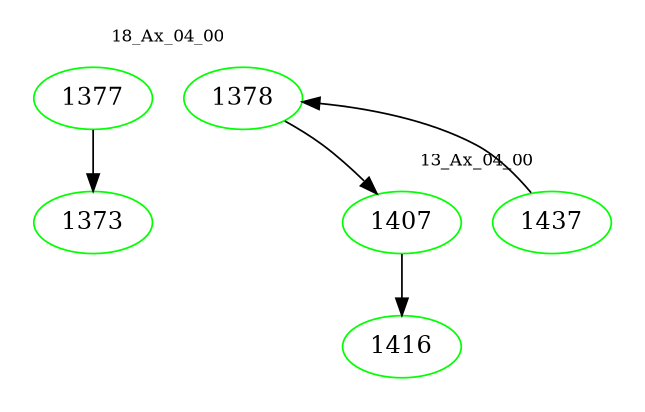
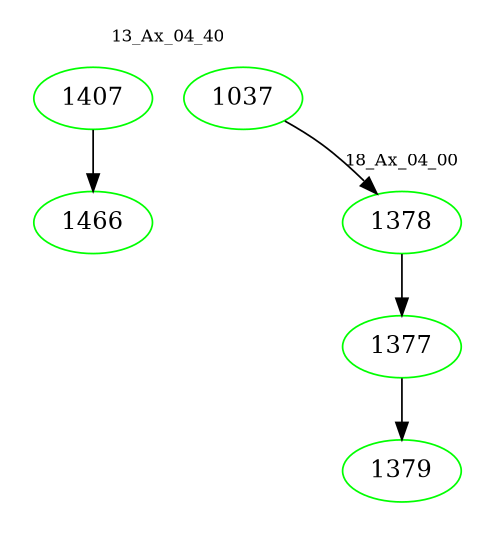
(340, 159) -> (402, 276)
(477, 161) -> (168, 37)
(93, 223) -> (402, 471)
(552, 223) -> (243, 98)
(402, 347) -> (93, 223)
